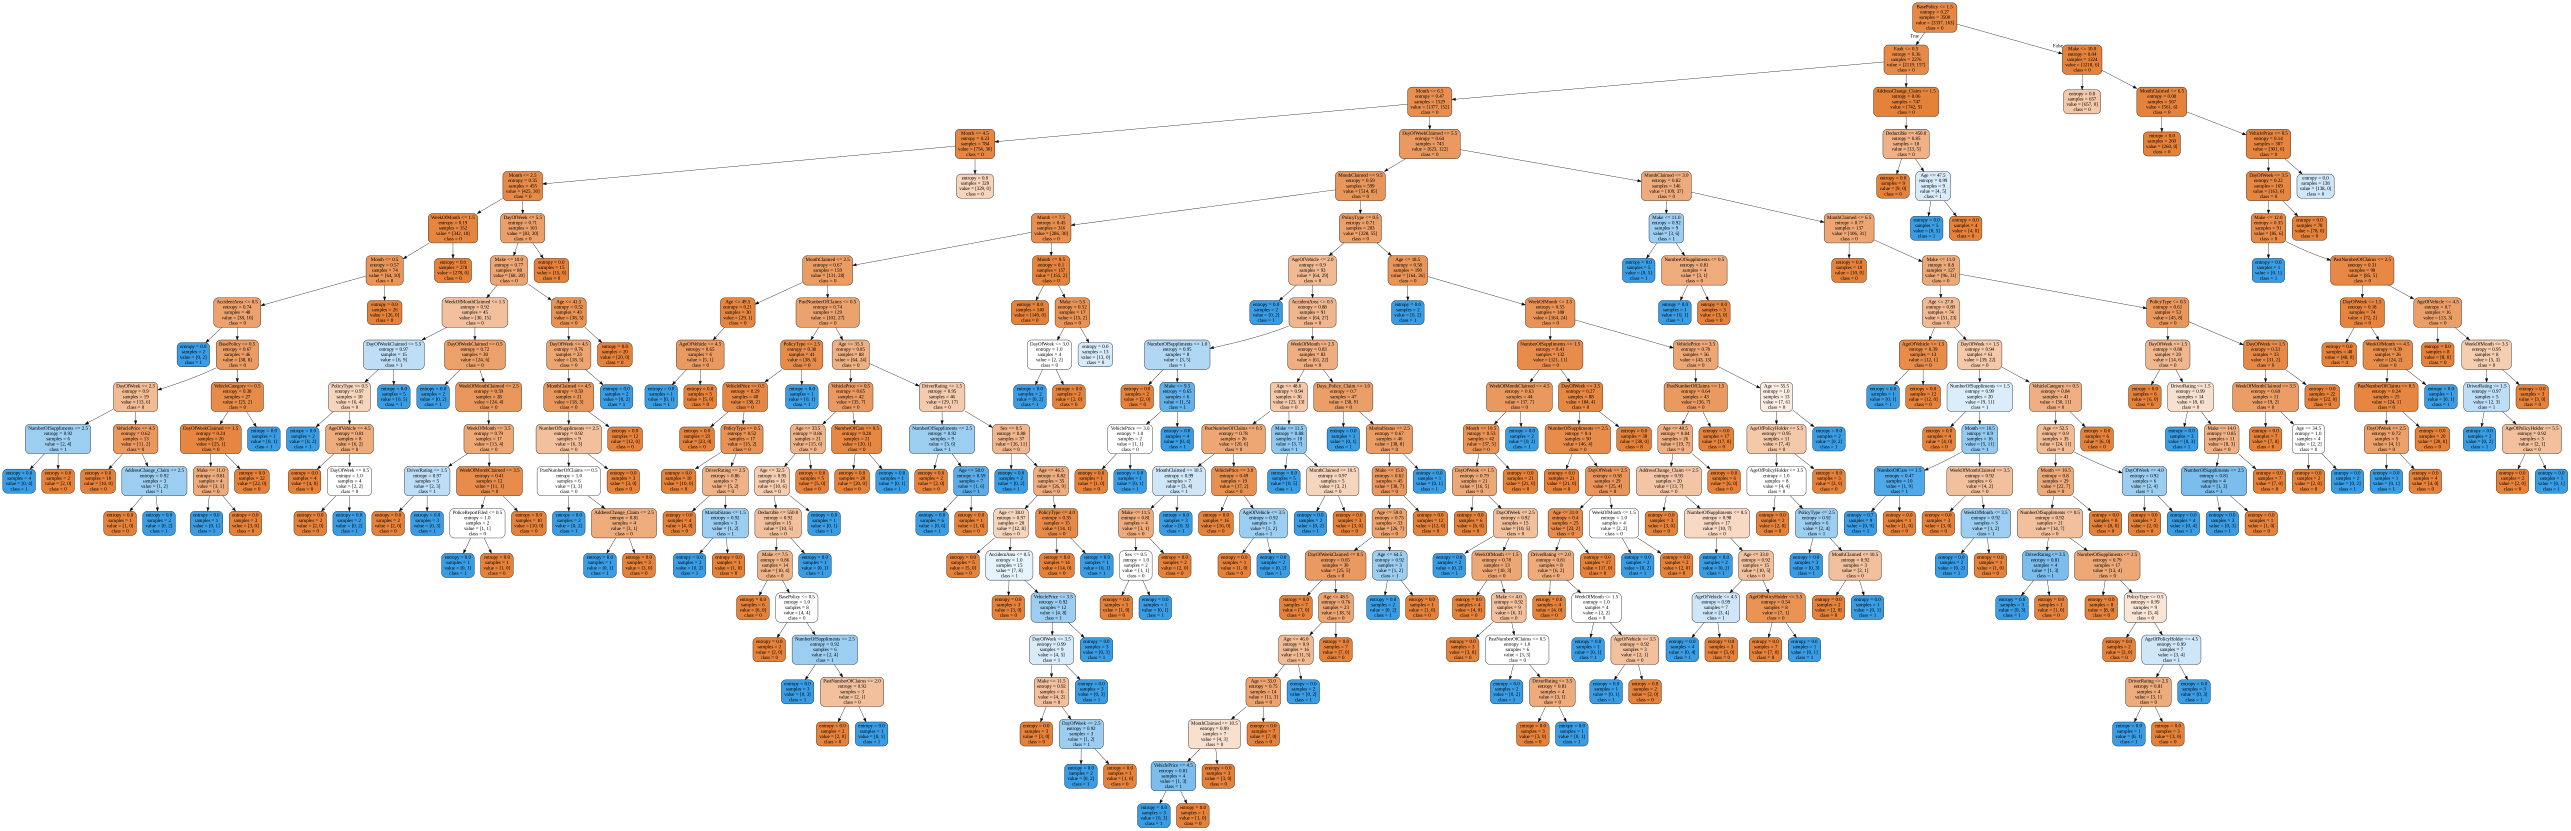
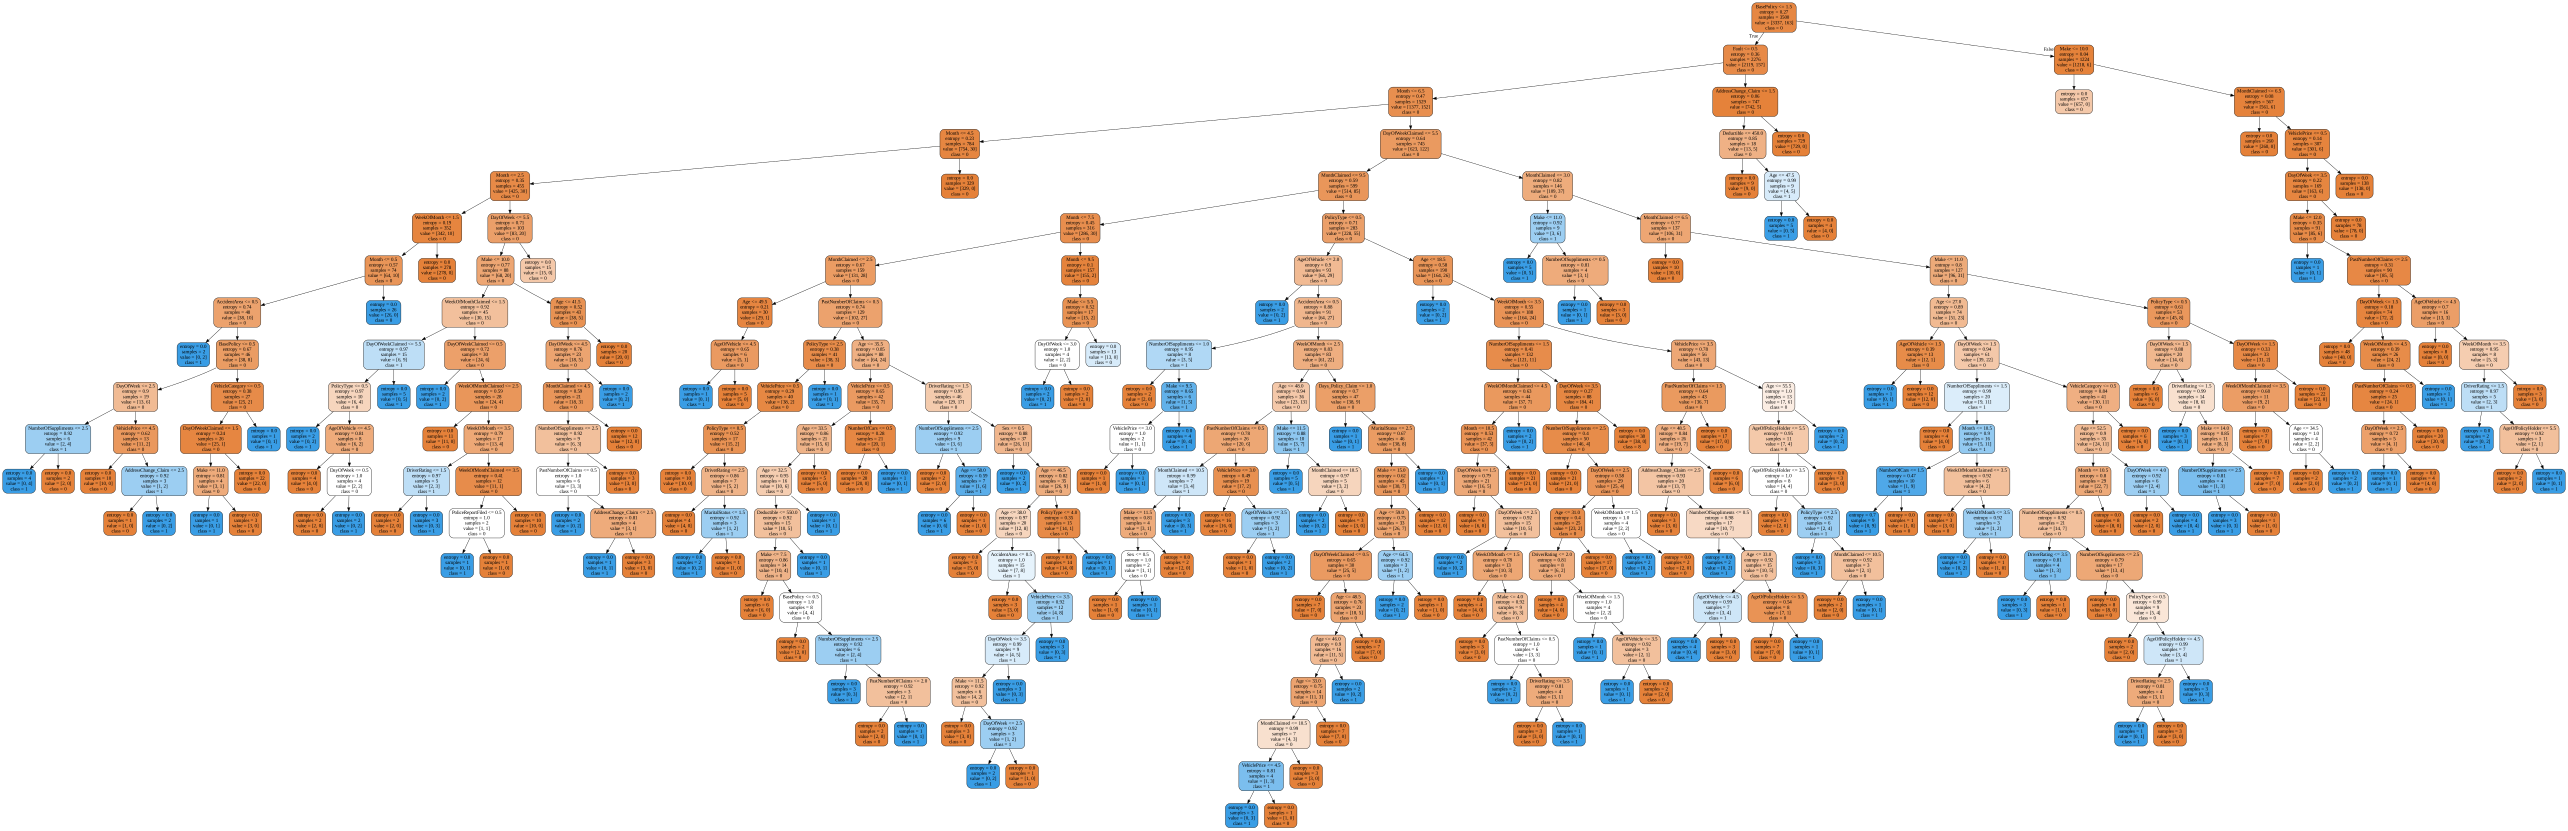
none -> (1791, 144)
(975, 186) -> (960, 186)
(2316, 186) -> (2354, 186)
(551, 270) -> (538, 270)
(385, 313) -> (384, 313)
(1030, 313) -> none
(2339, 355) -> (2337, 355)
none -> (440, 439)
(697, 439) -> none
